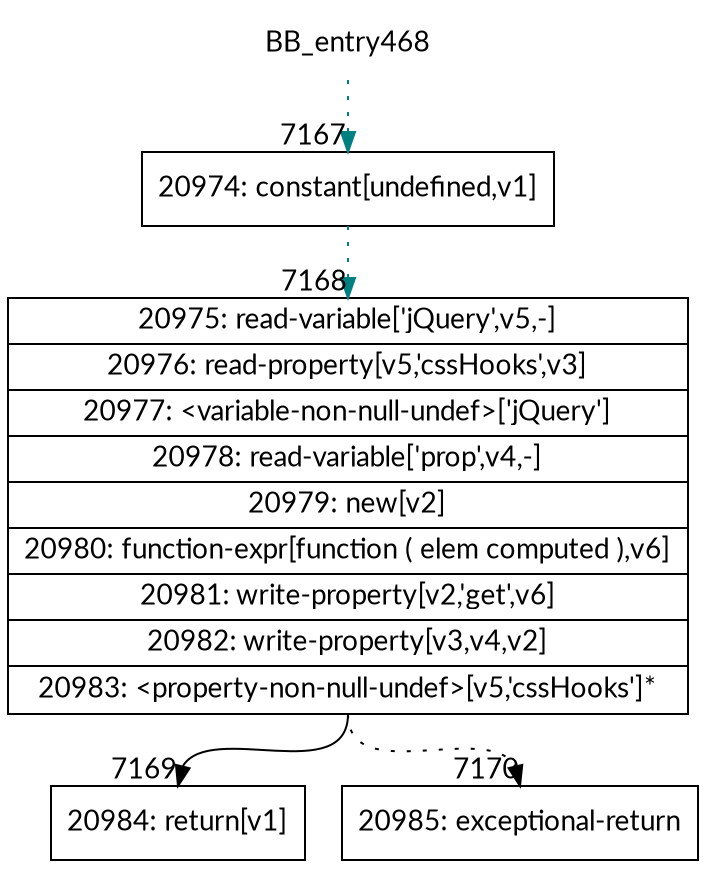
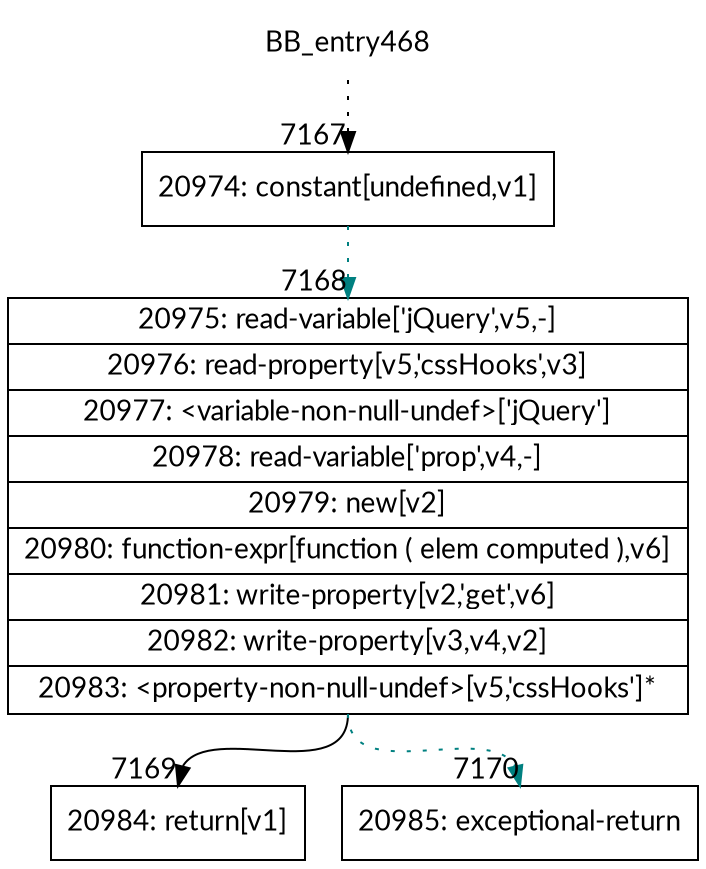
(348, 106) -> (348, 106)
(424, 751) -> (424, 751)
